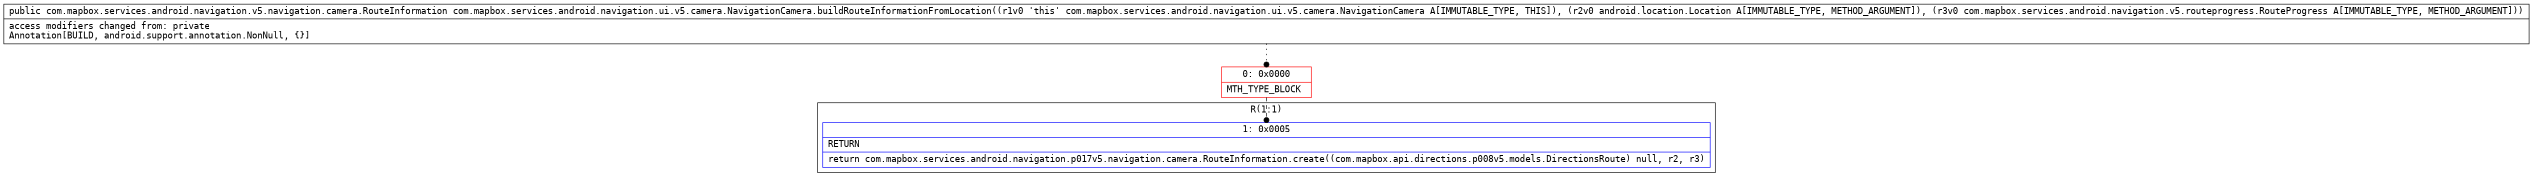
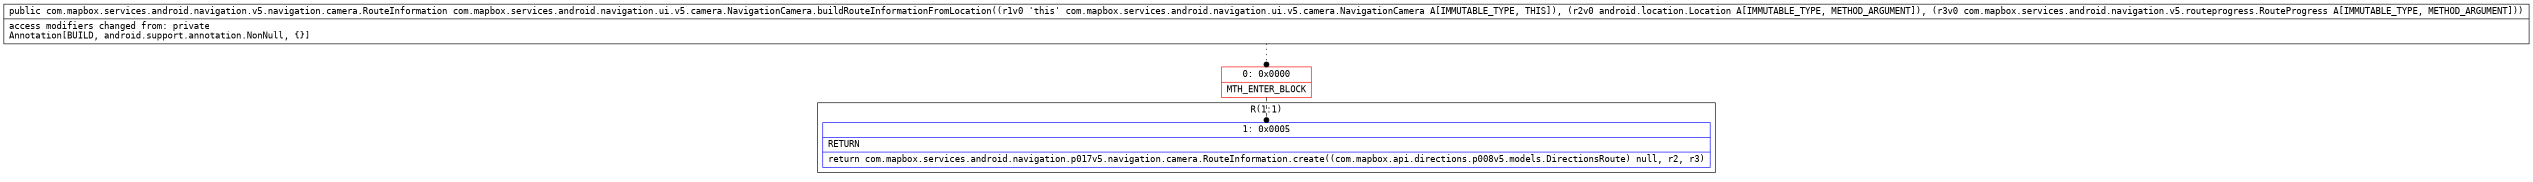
(1264, 90) -> (1266, 90)
